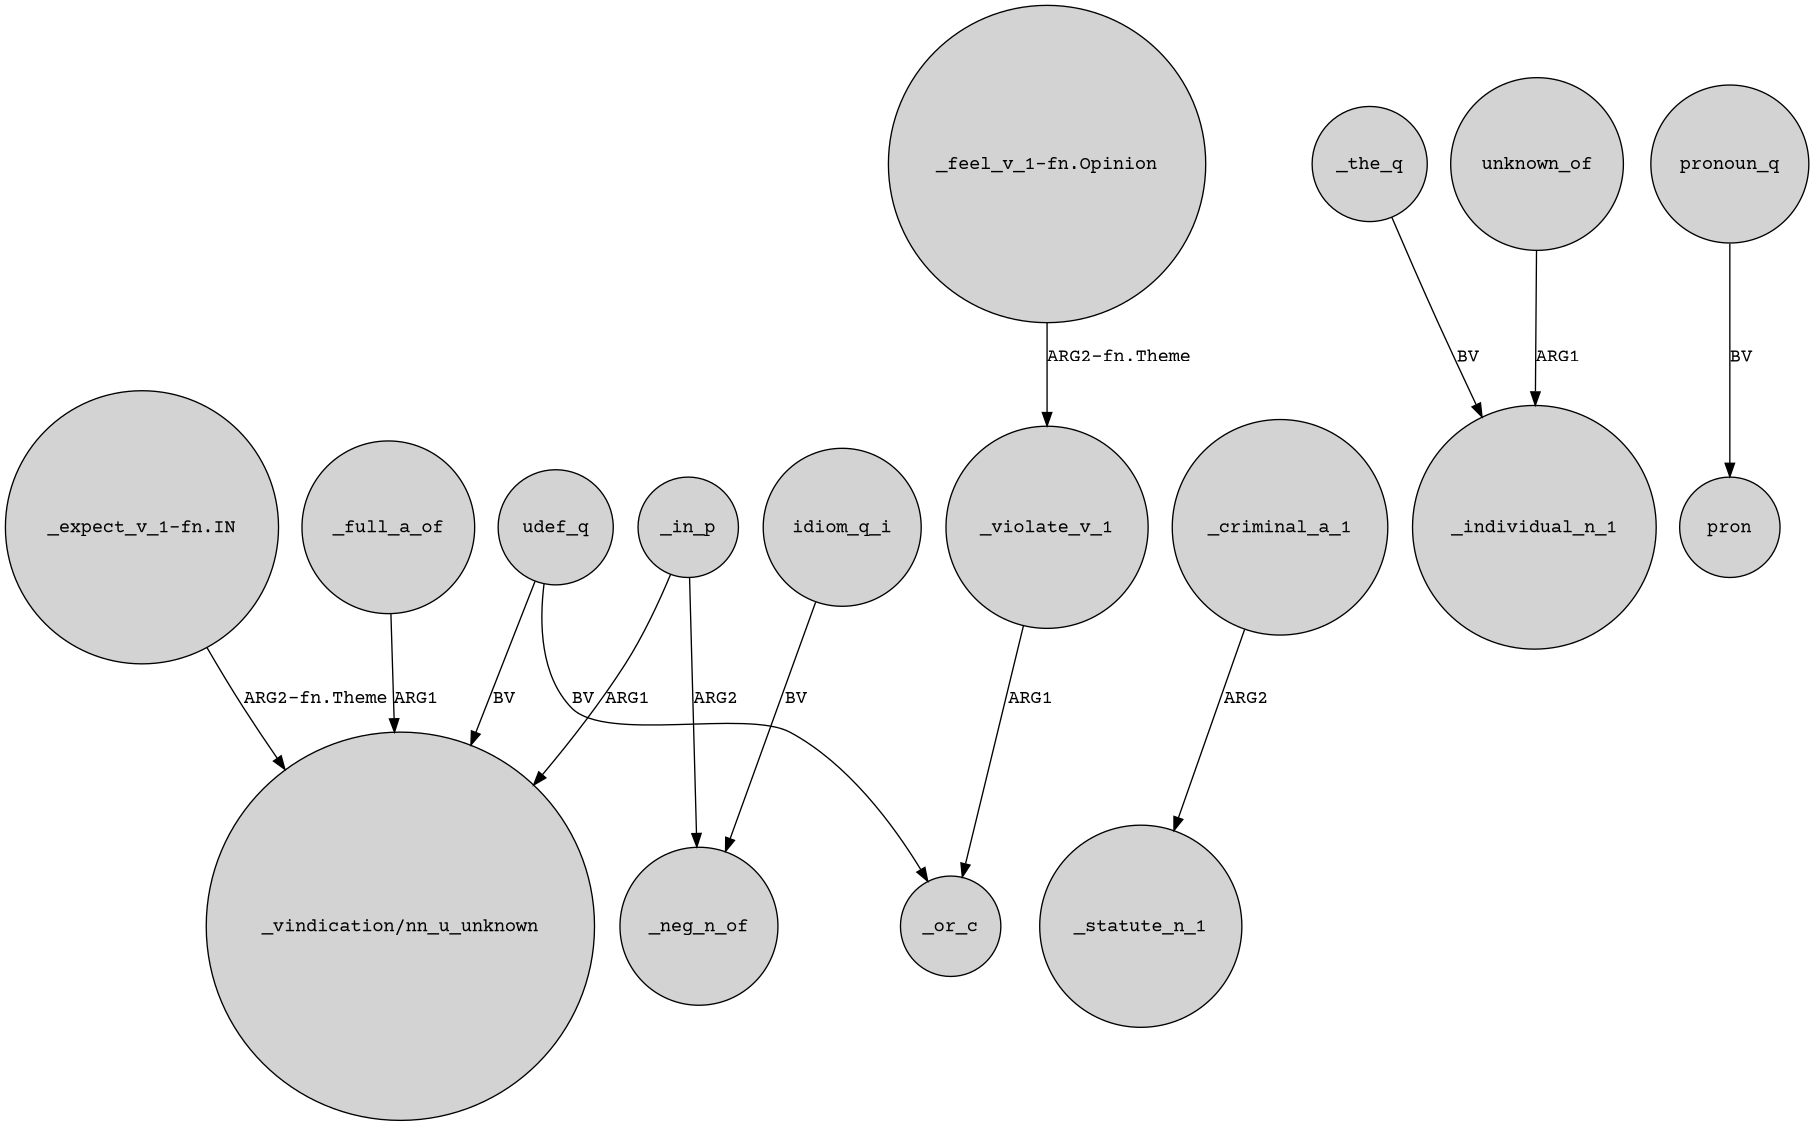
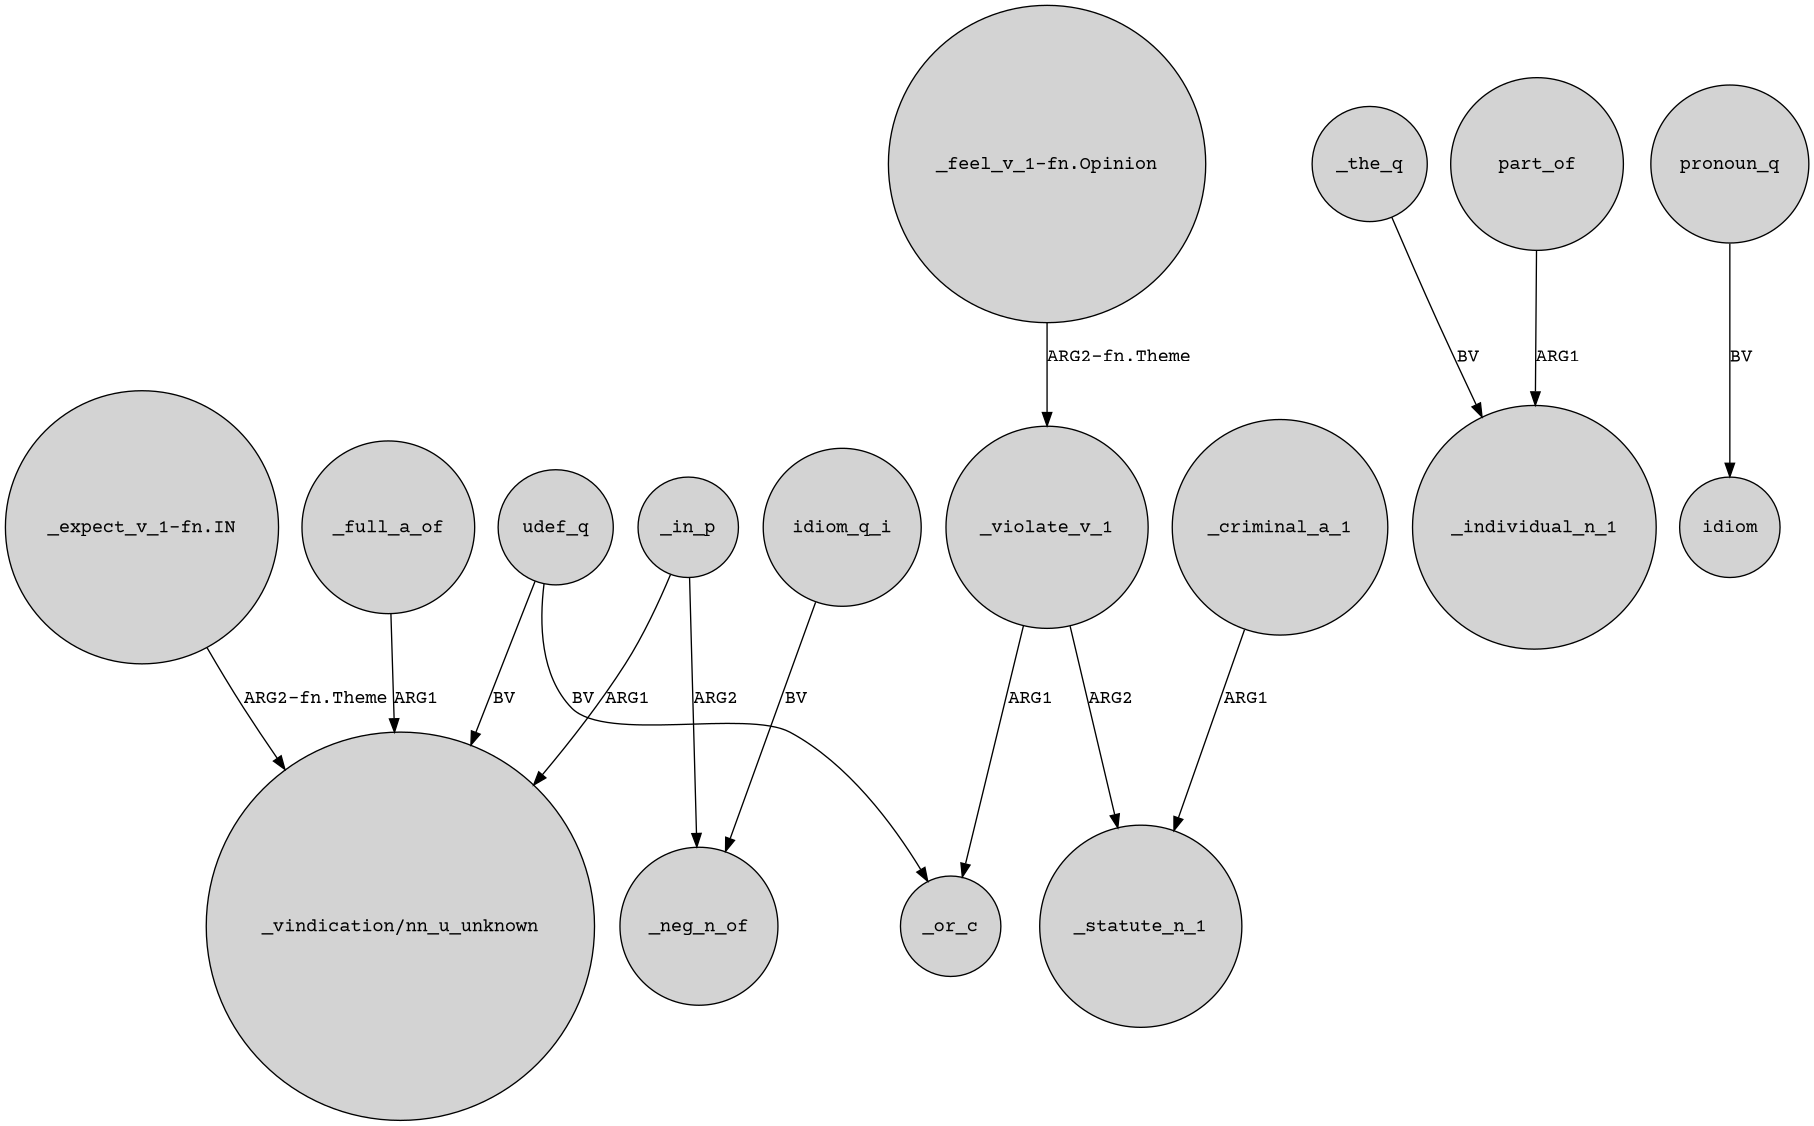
(1537, 164) -> (1537, 164)
(1730, 527) -> (1730, 527)
(1247, 698) -> (1247, 698)
none -> (1092, 720)
